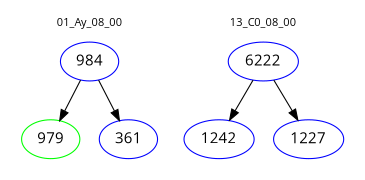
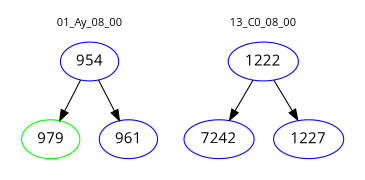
(90, 62) -> (90, 62)
(263, 62) -> (263, 62)
(128, 139) -> (128, 139)
(219, 139) -> (219, 139)
